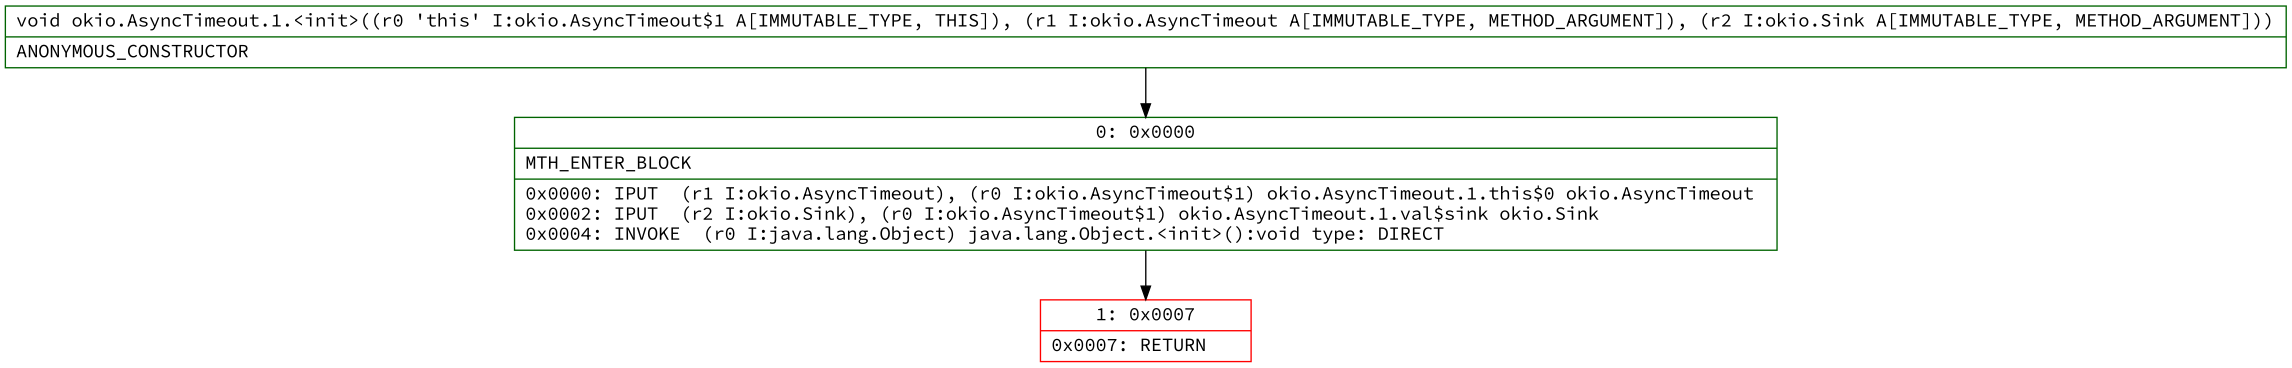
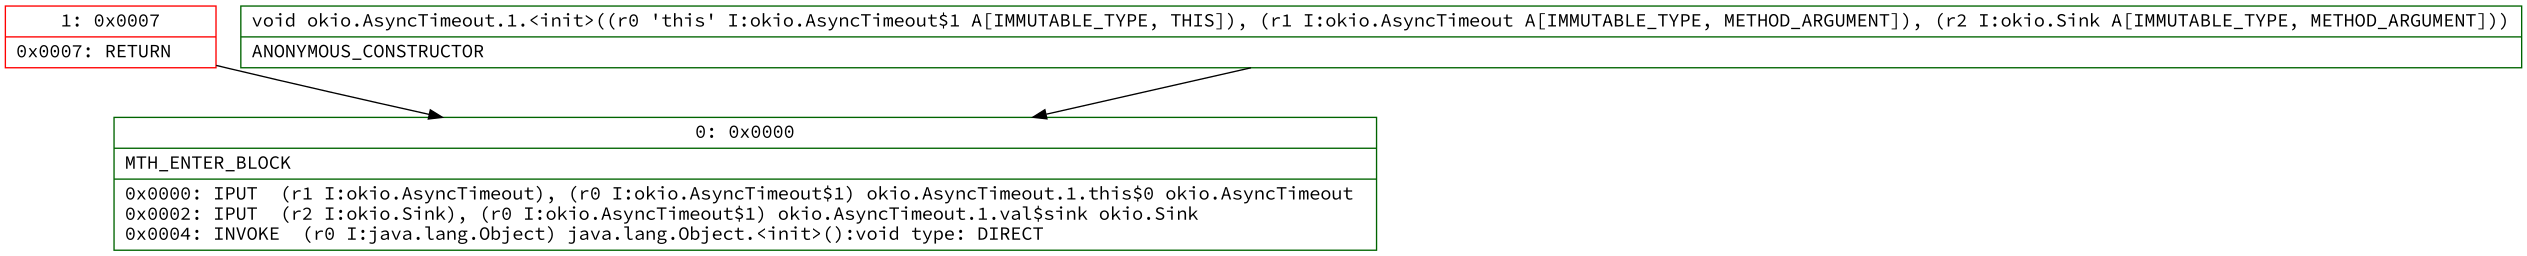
(1146, 268) -> (323, 90)
